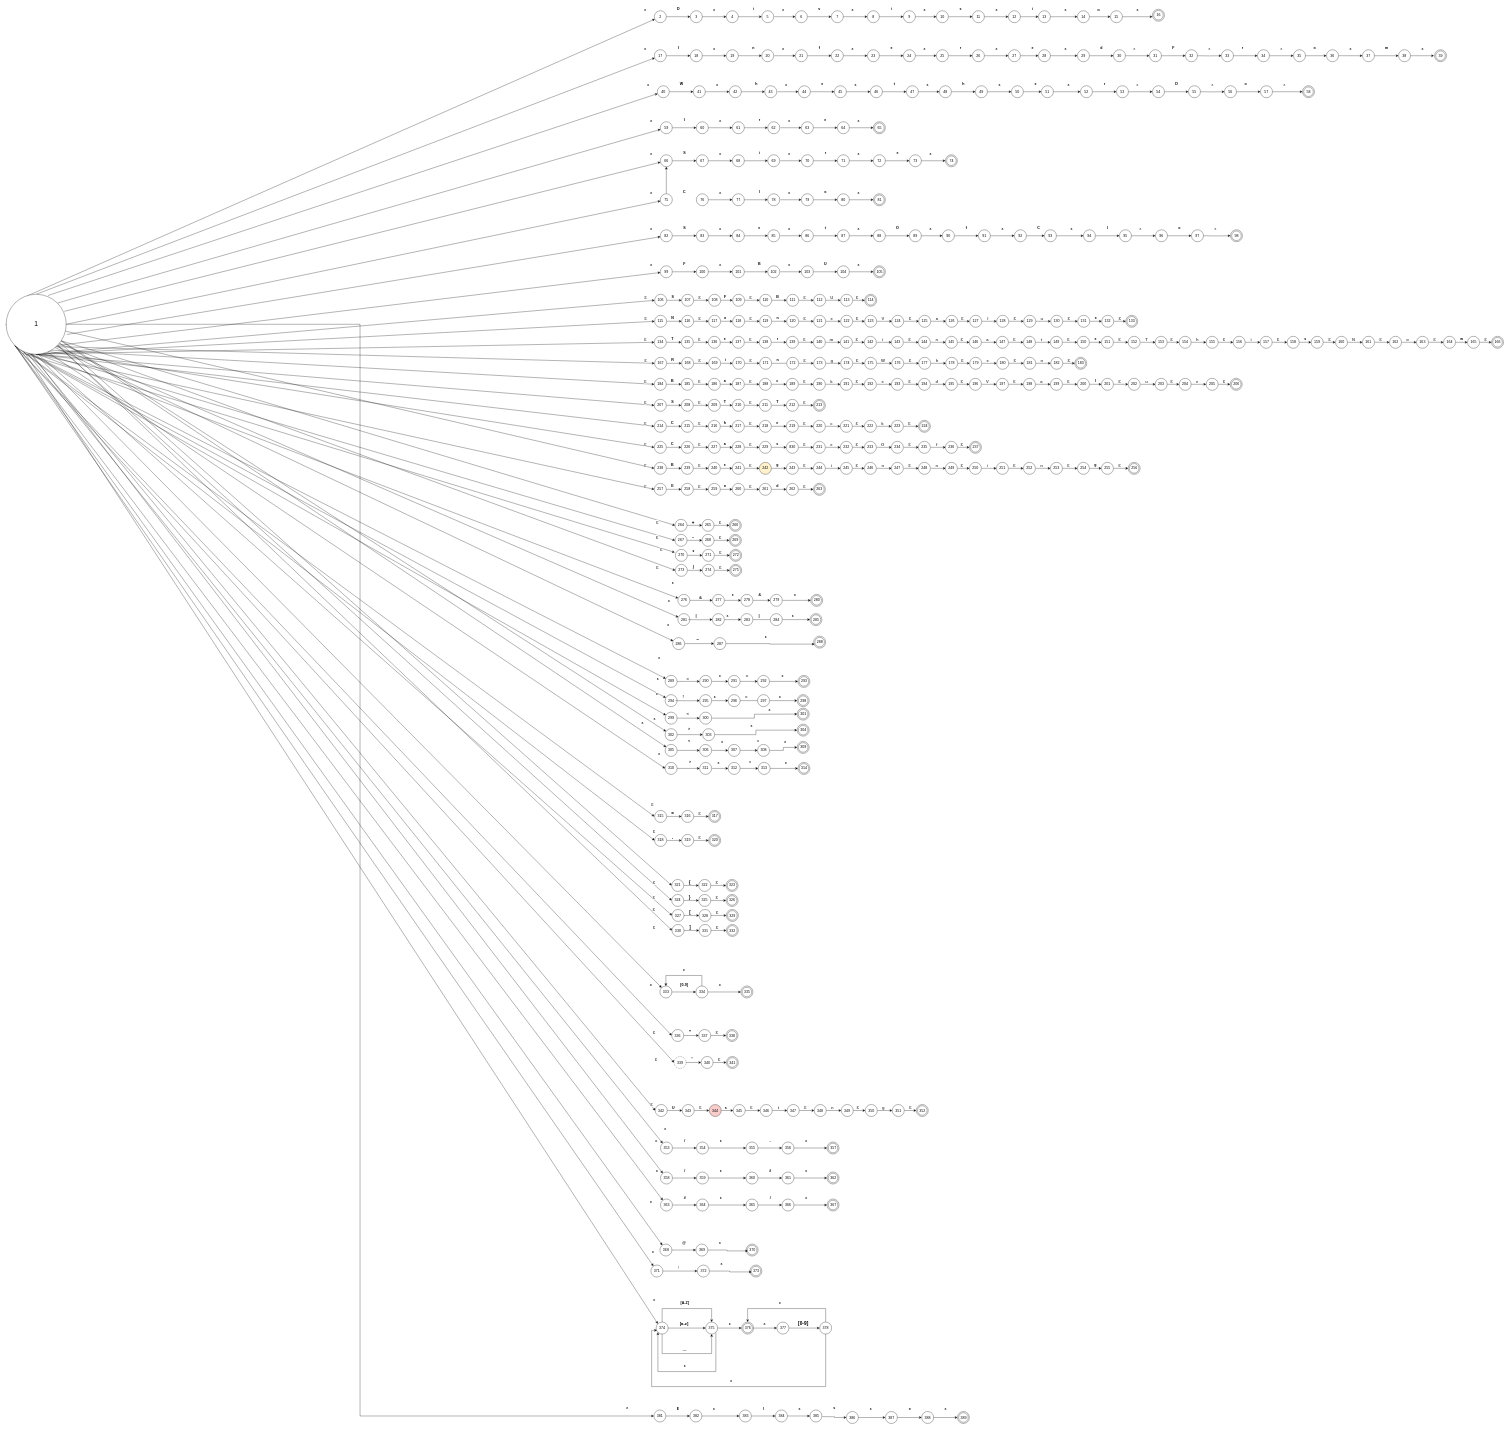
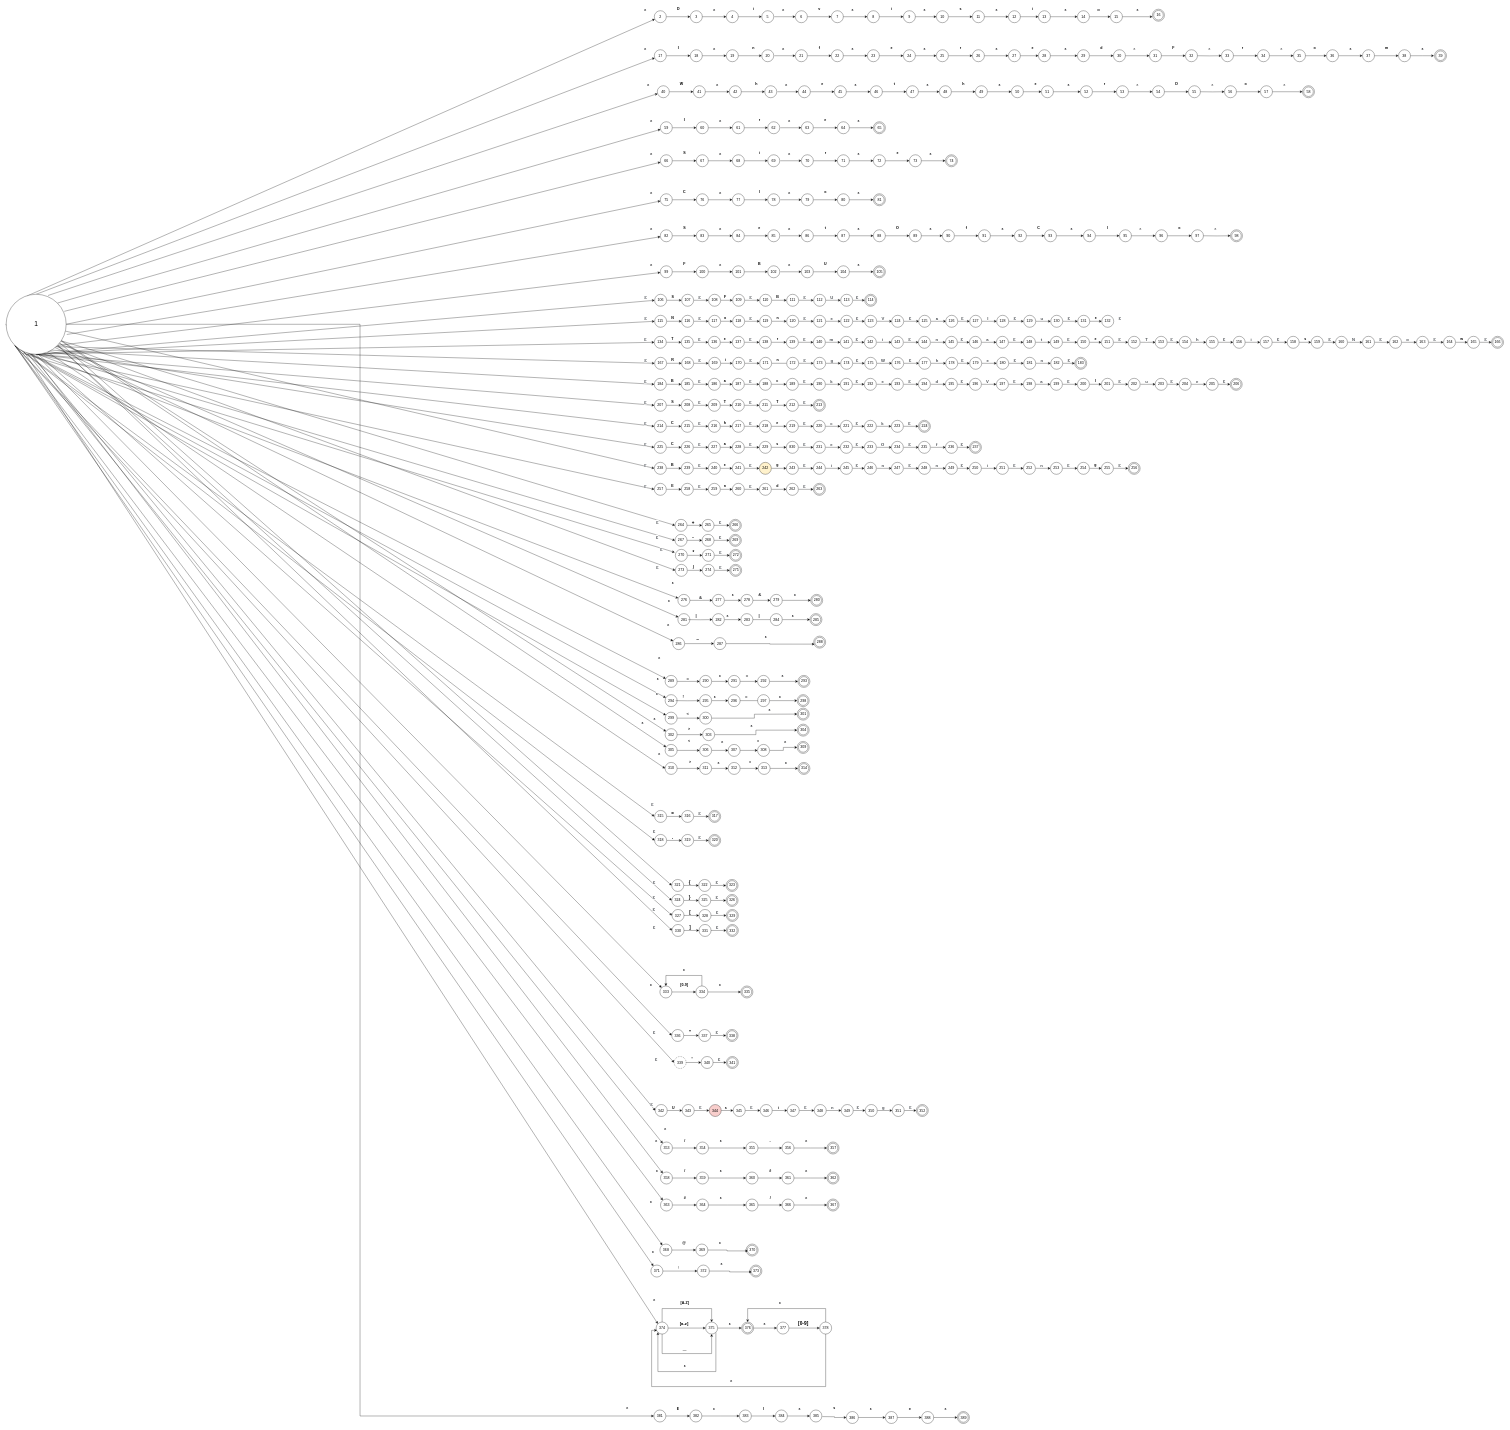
(666, 170) -> (693, 200)
(1122, 321) -> none
(1131, 321) -> none
